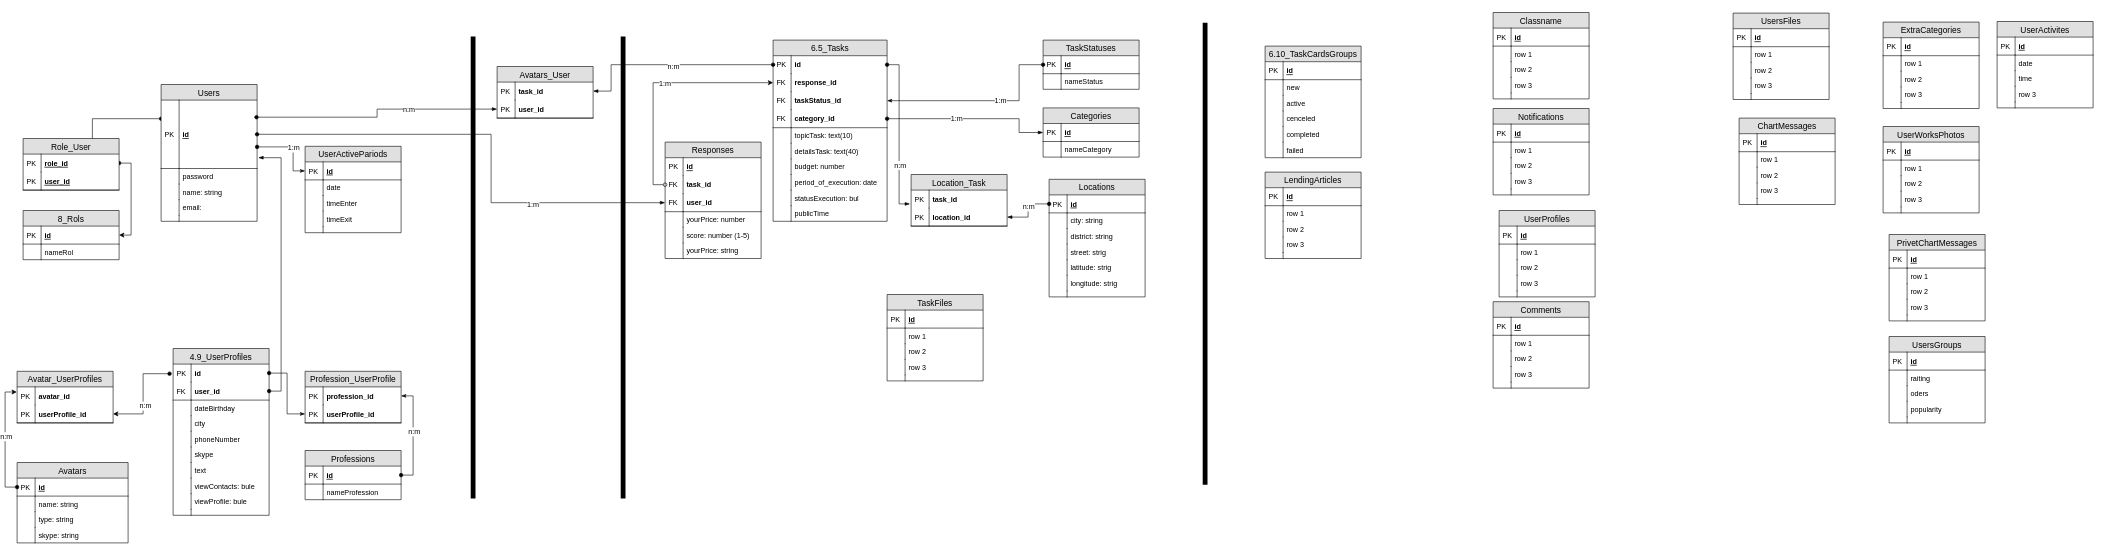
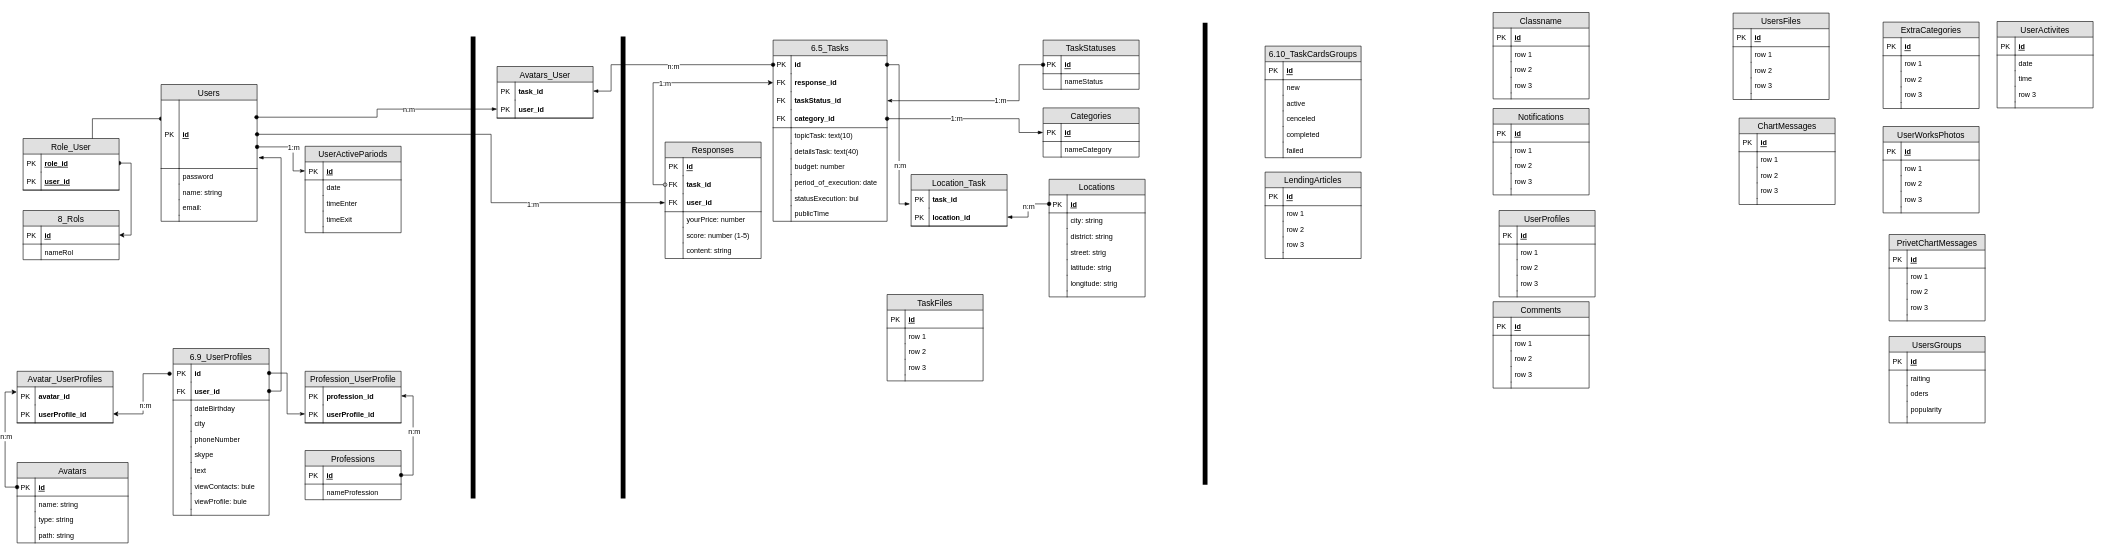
(717, 251) -> (714, 251)
(221, 357) -> (221, 357)
(62, 535) -> (60, 535)
